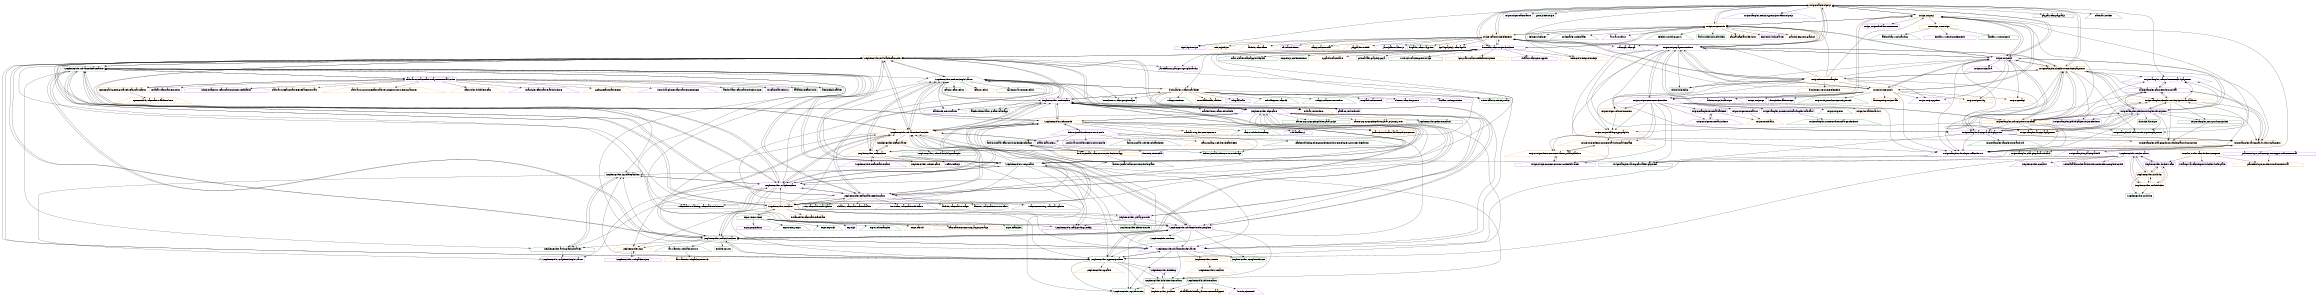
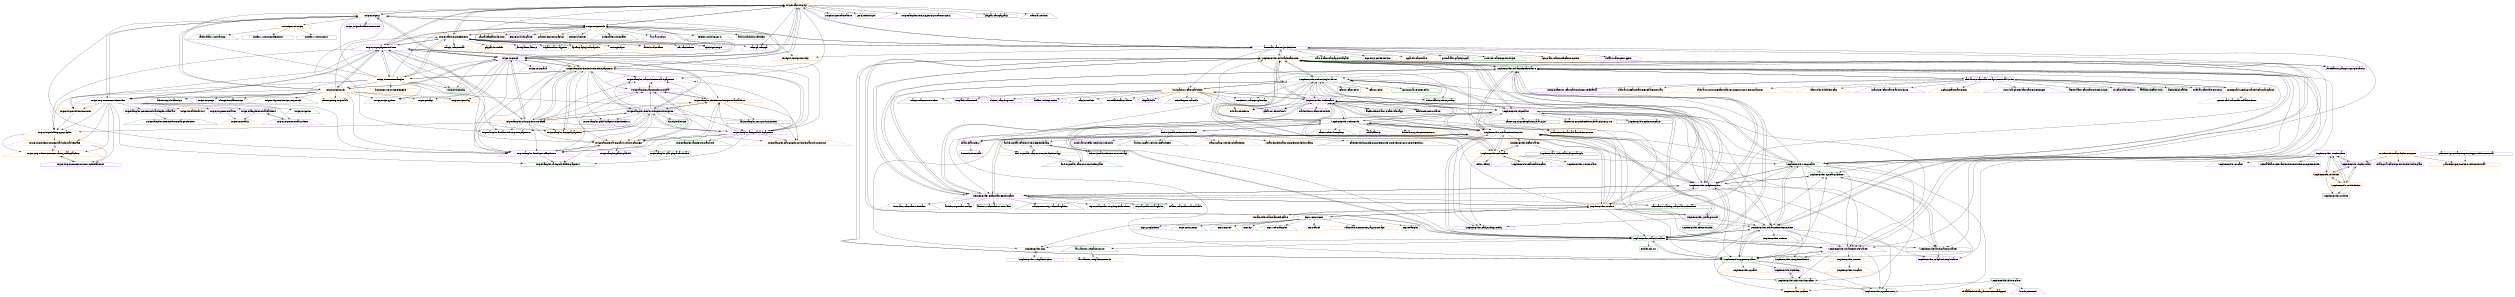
none -> (1289, 143)
(955, 207) -> (959, 207)
none -> (1109, 207)
